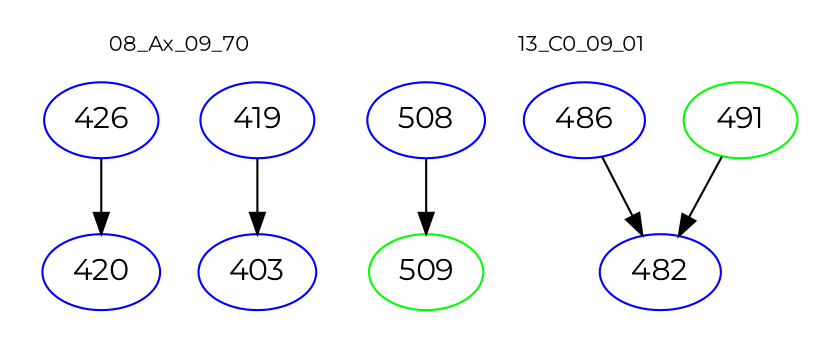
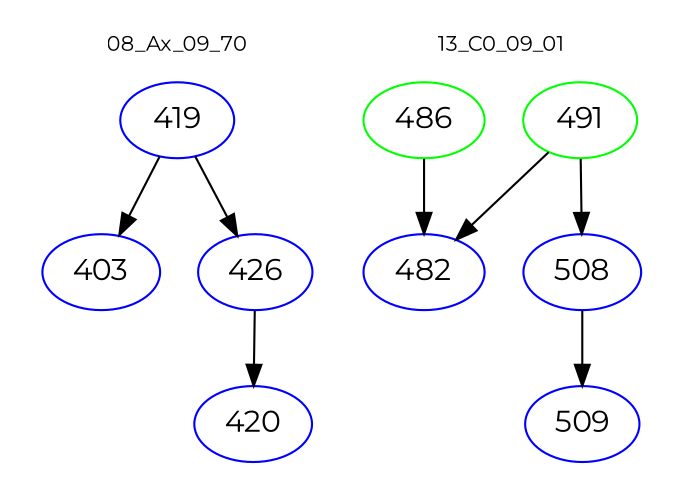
(584, 120) -> (424, 120)
none -> (581, 186)
none -> (211, 187)
(426, 272) -> (582, 424)
